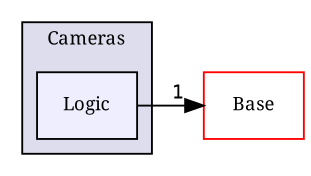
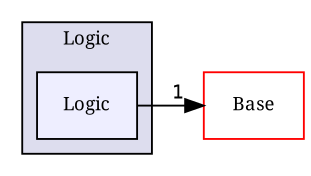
(87, 40) -> (87, 40)
